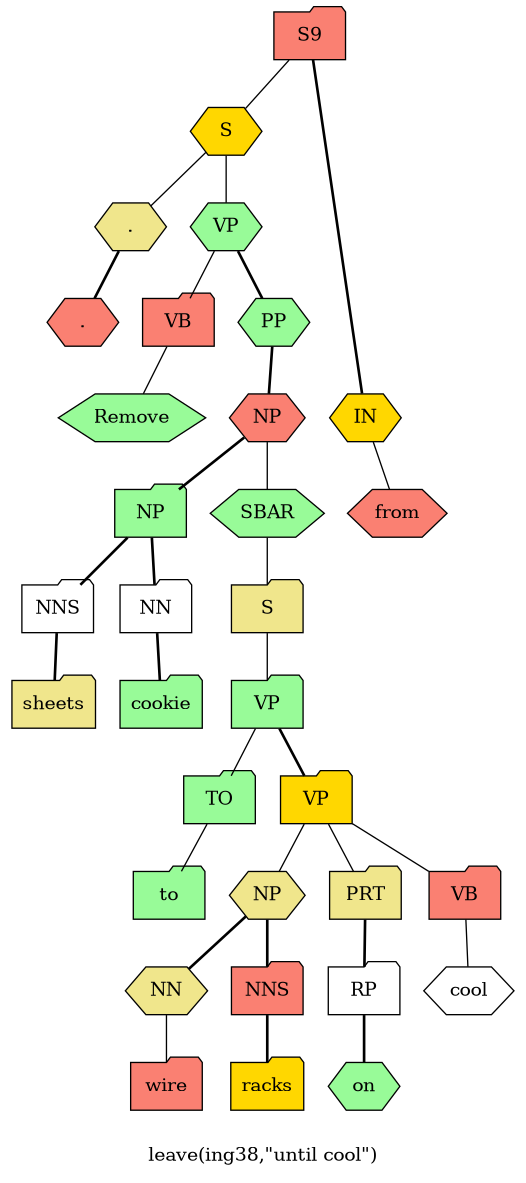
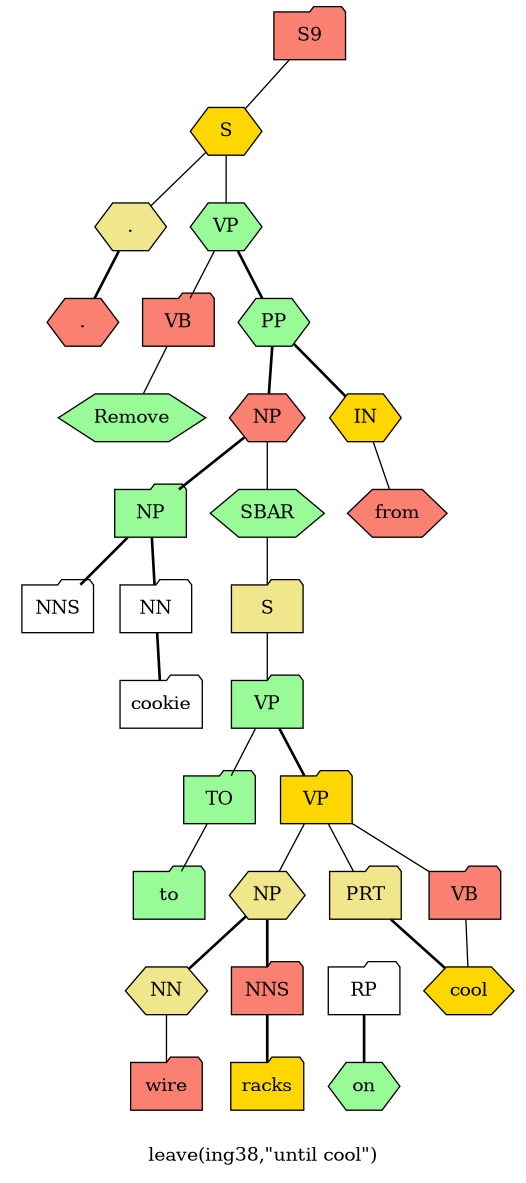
(338, 227) -> (320, 370)
(54, 704) -> none
(161, 704) -> (161, 704)
(365, 943) -> (418, 944)
(469, 991) -> (469, 991)
